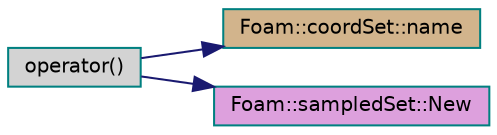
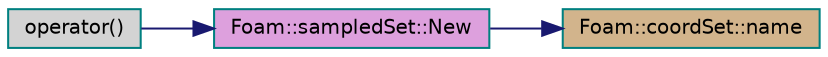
(172, 54) -> (516, 29)
